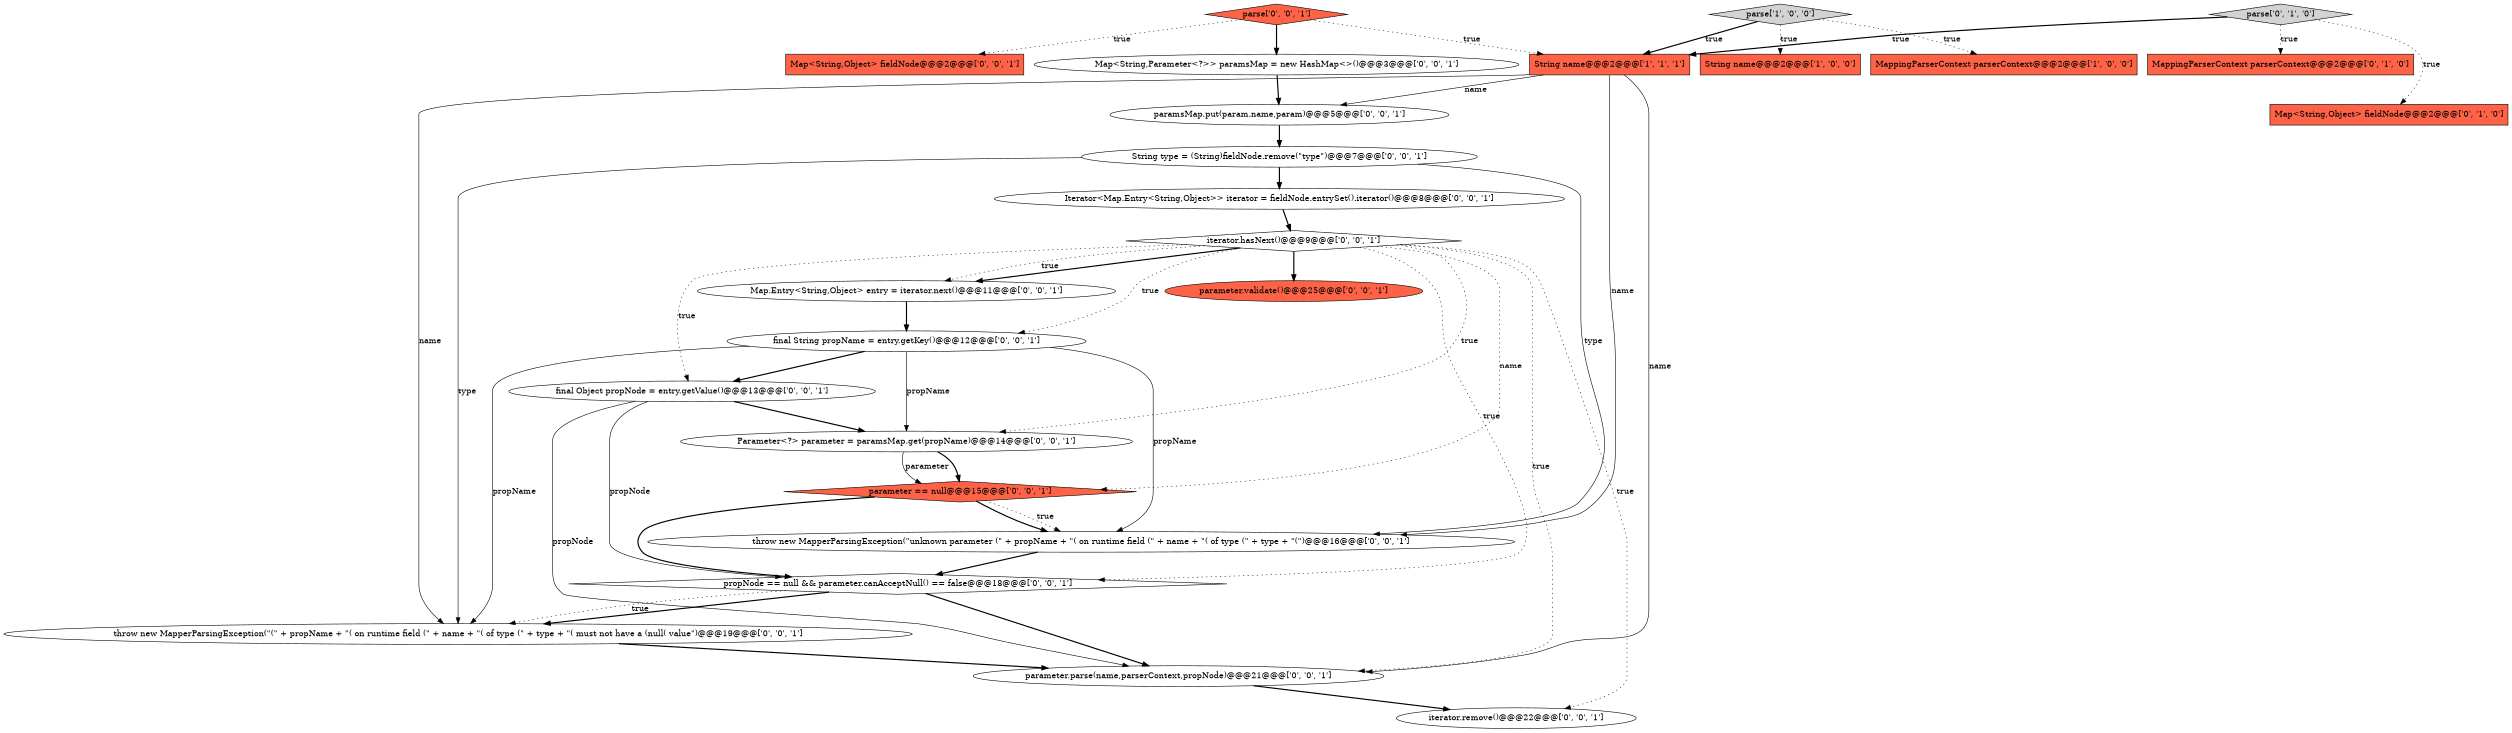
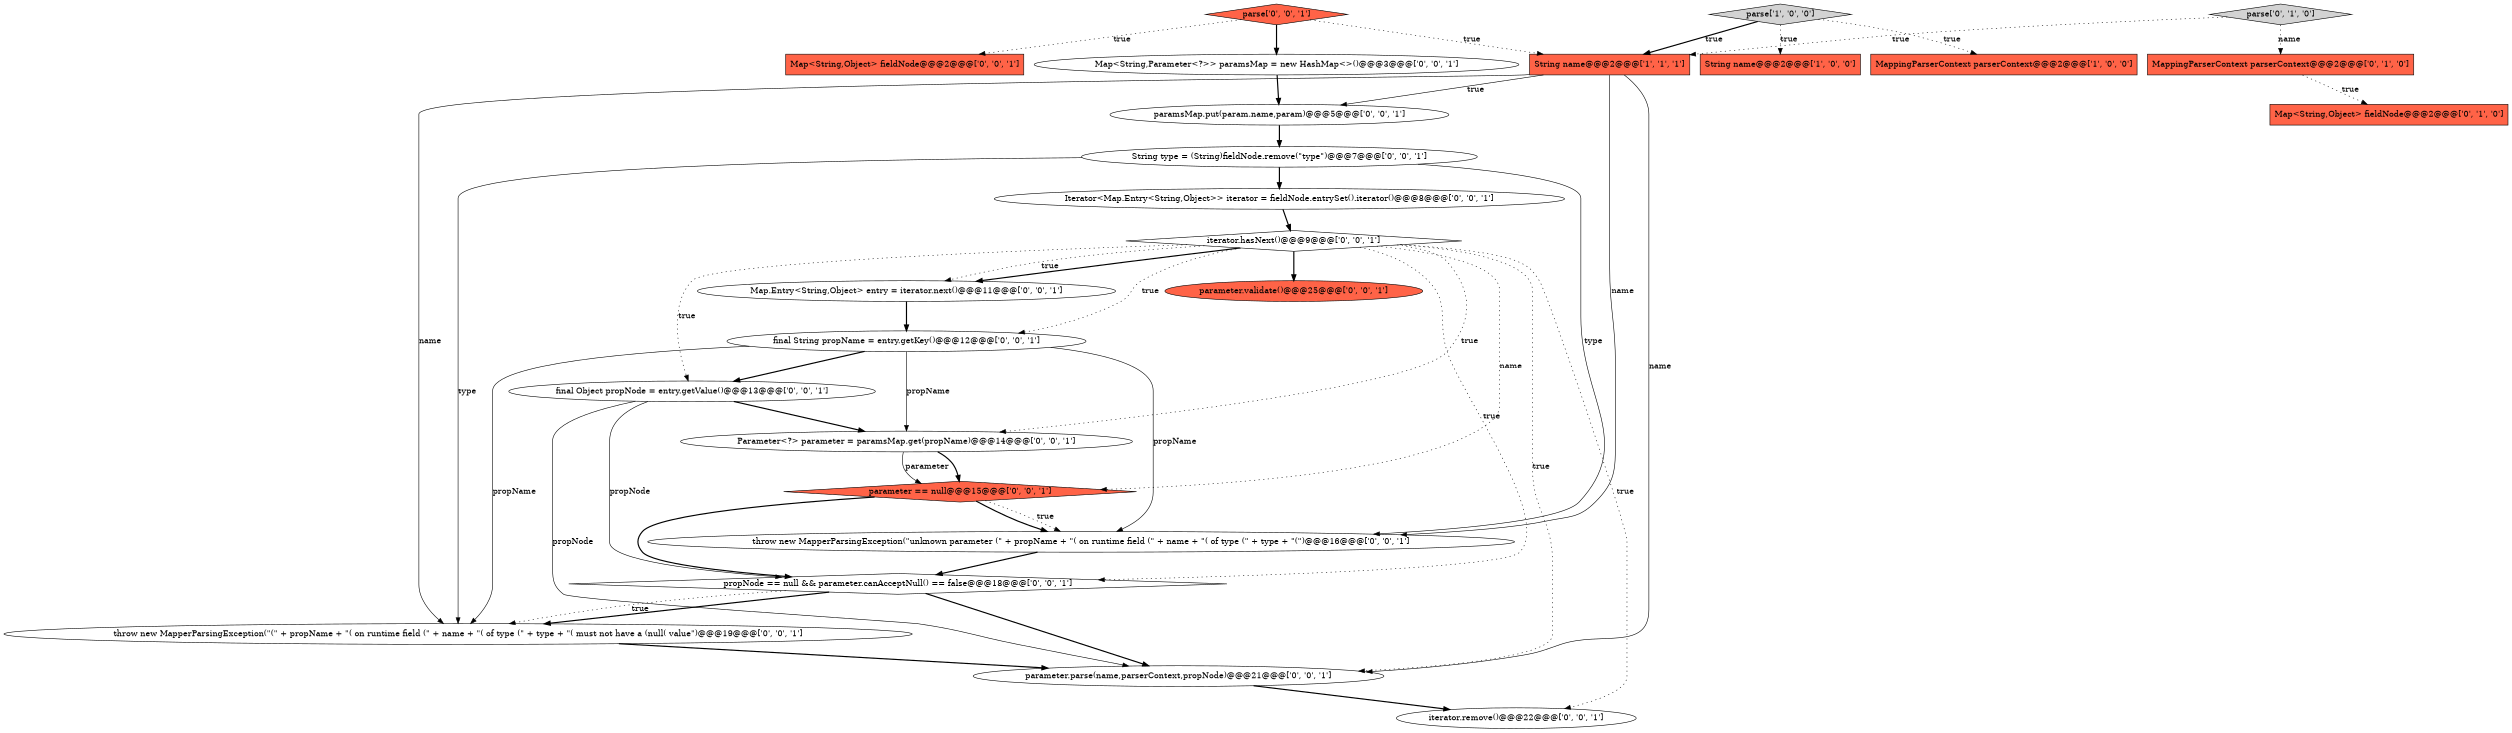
(1961, 30) -> (1961, 30)
(2290, 39) -> (2290, 39)
(2394, 39) -> (2332, 88)
(1476, 90) -> (1476, 90)
